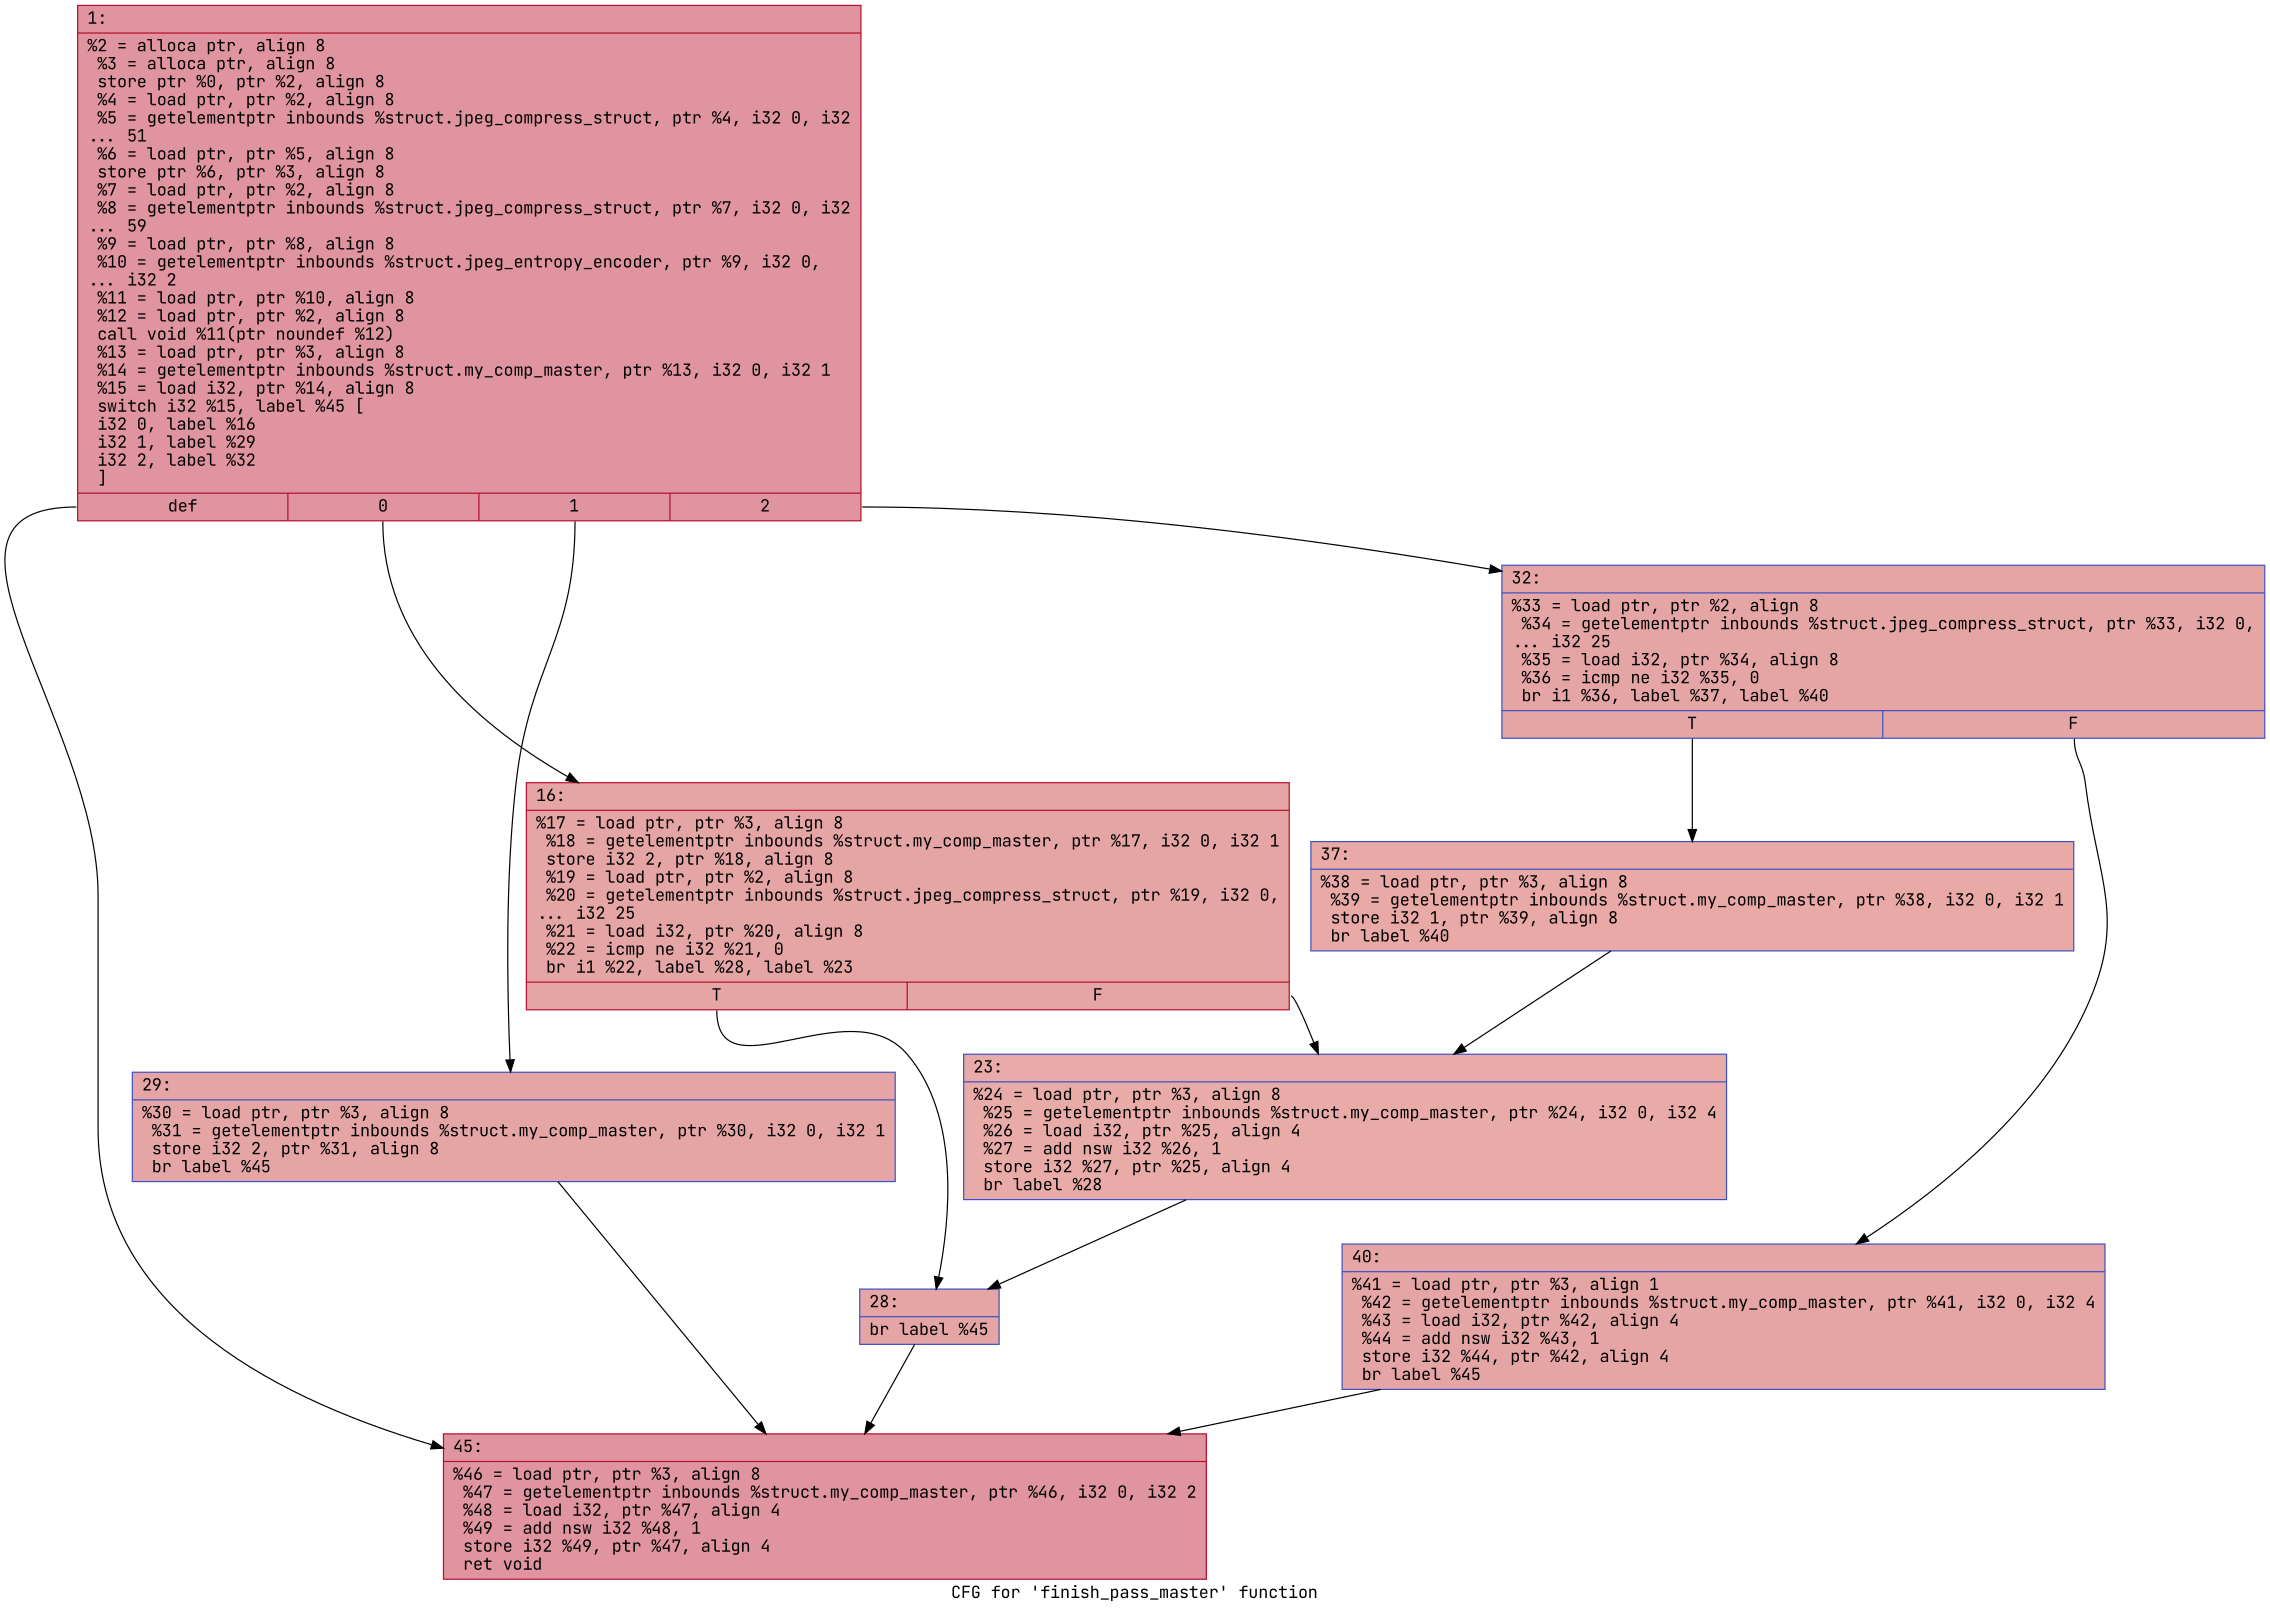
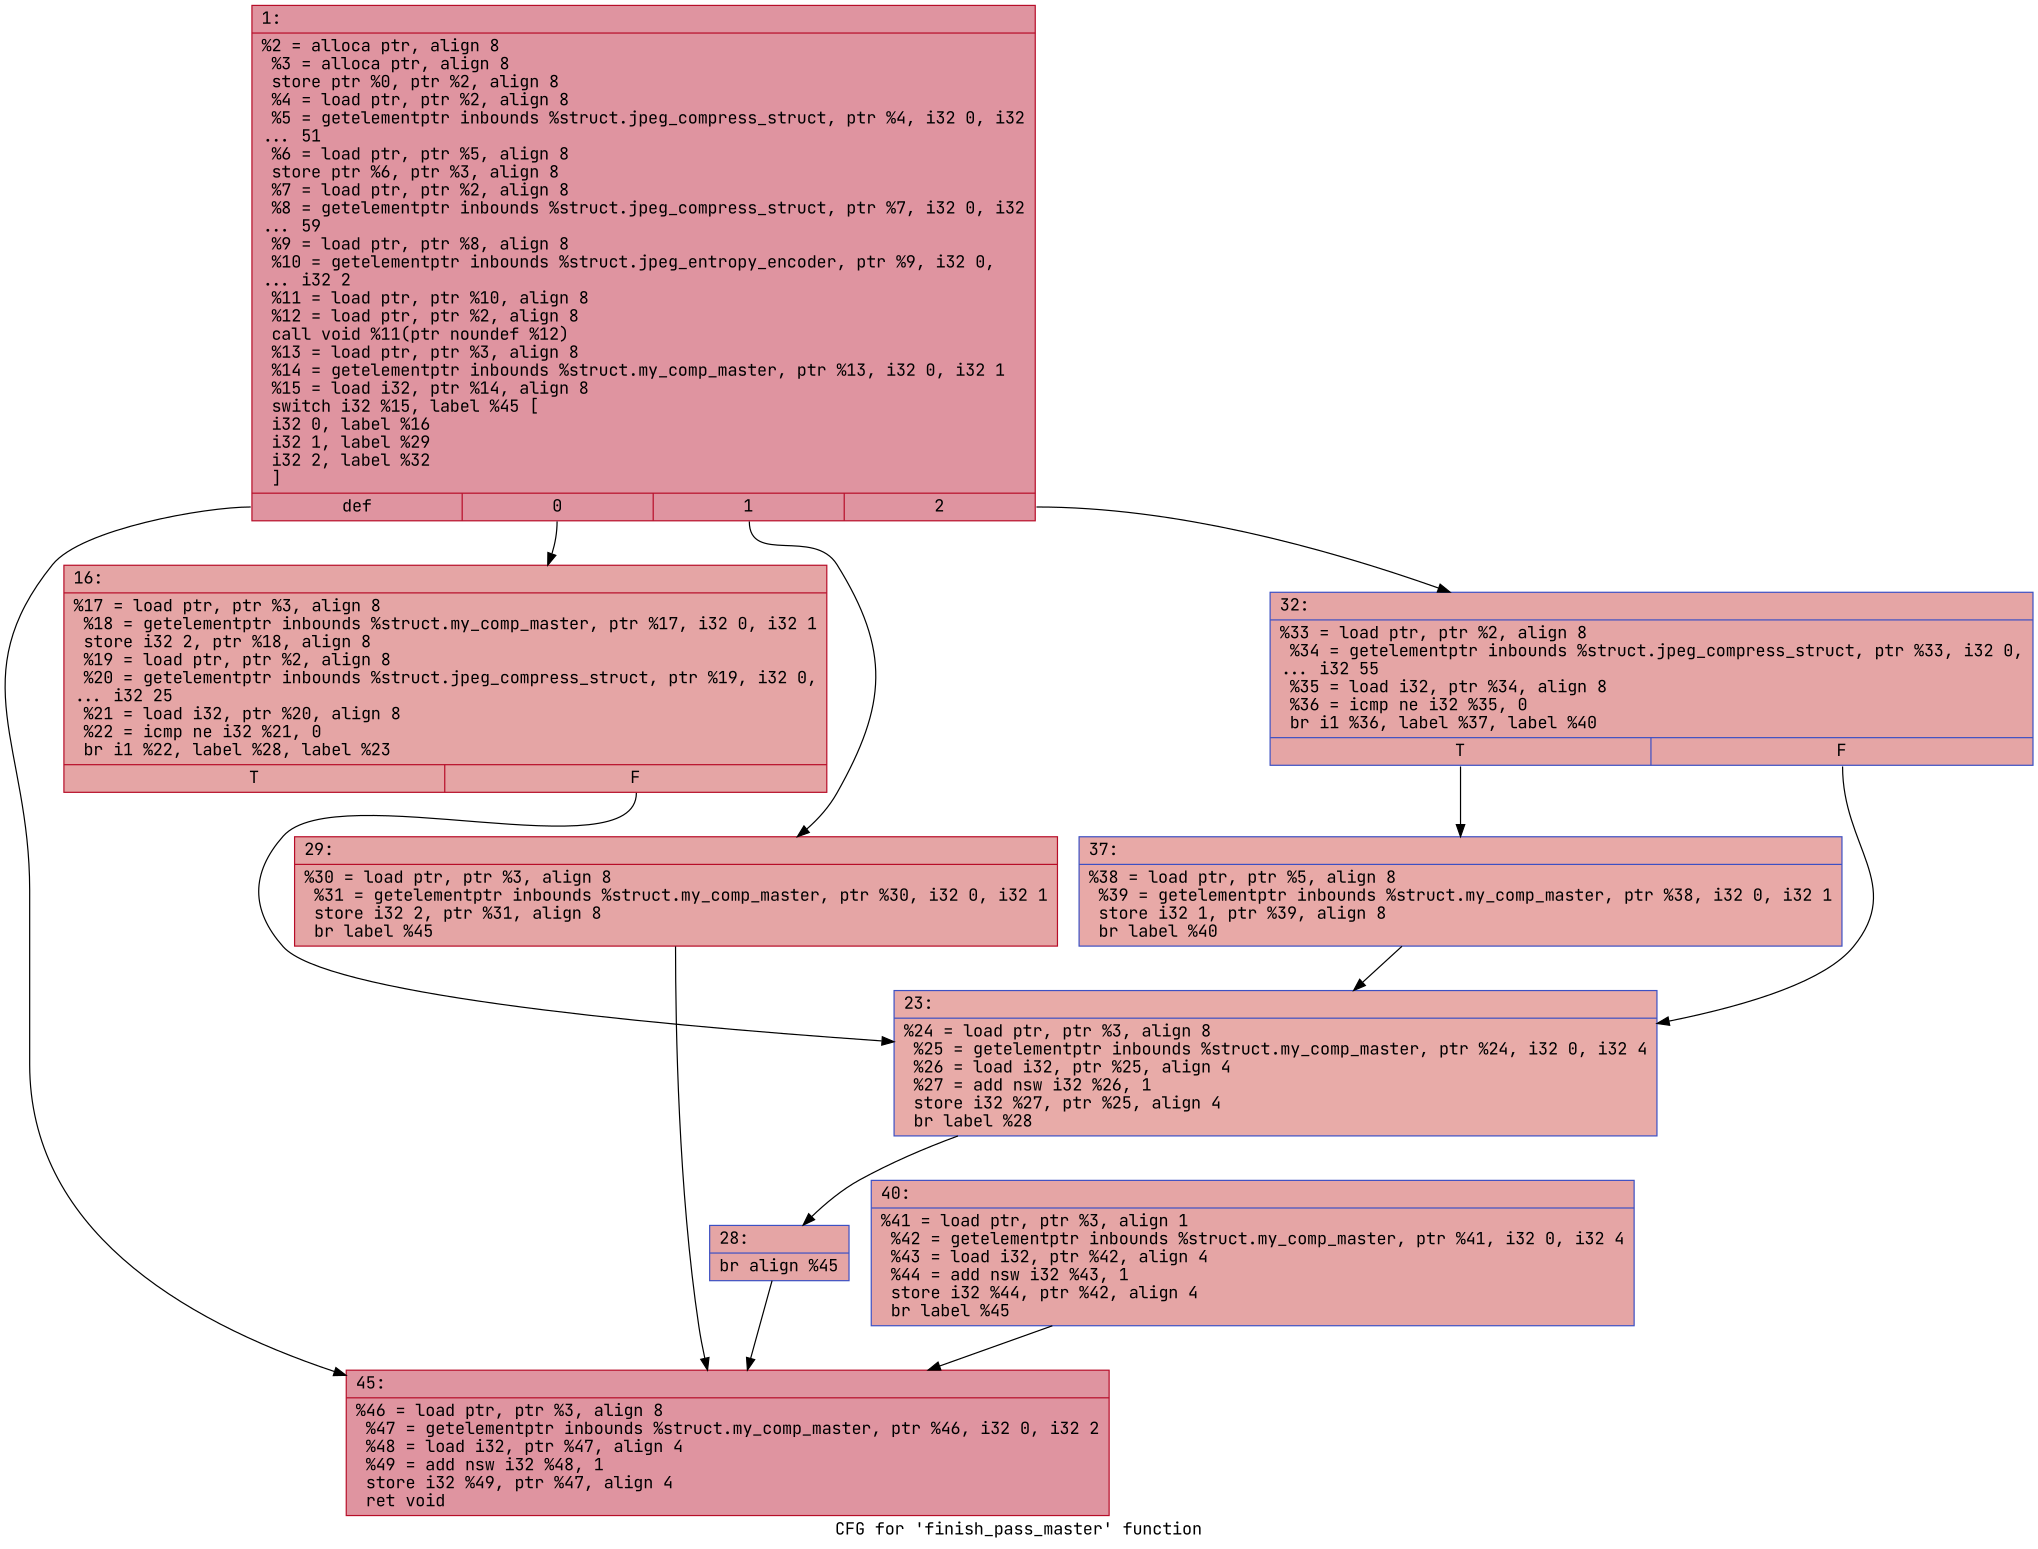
(1561, 642) -> (1330, 669)
(1474, 882) -> (1242, 878)
(2076, 1028) -> (1849, 951)
(911, 1060) -> none
(514, 1127) -> (676, 891)
(929, 1330) -> (779, 1266)
